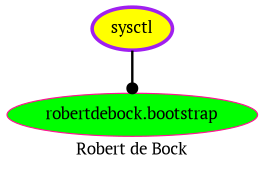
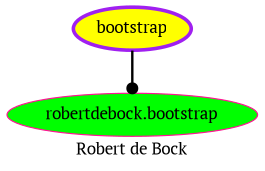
(132, 29) -> (132, 29)
